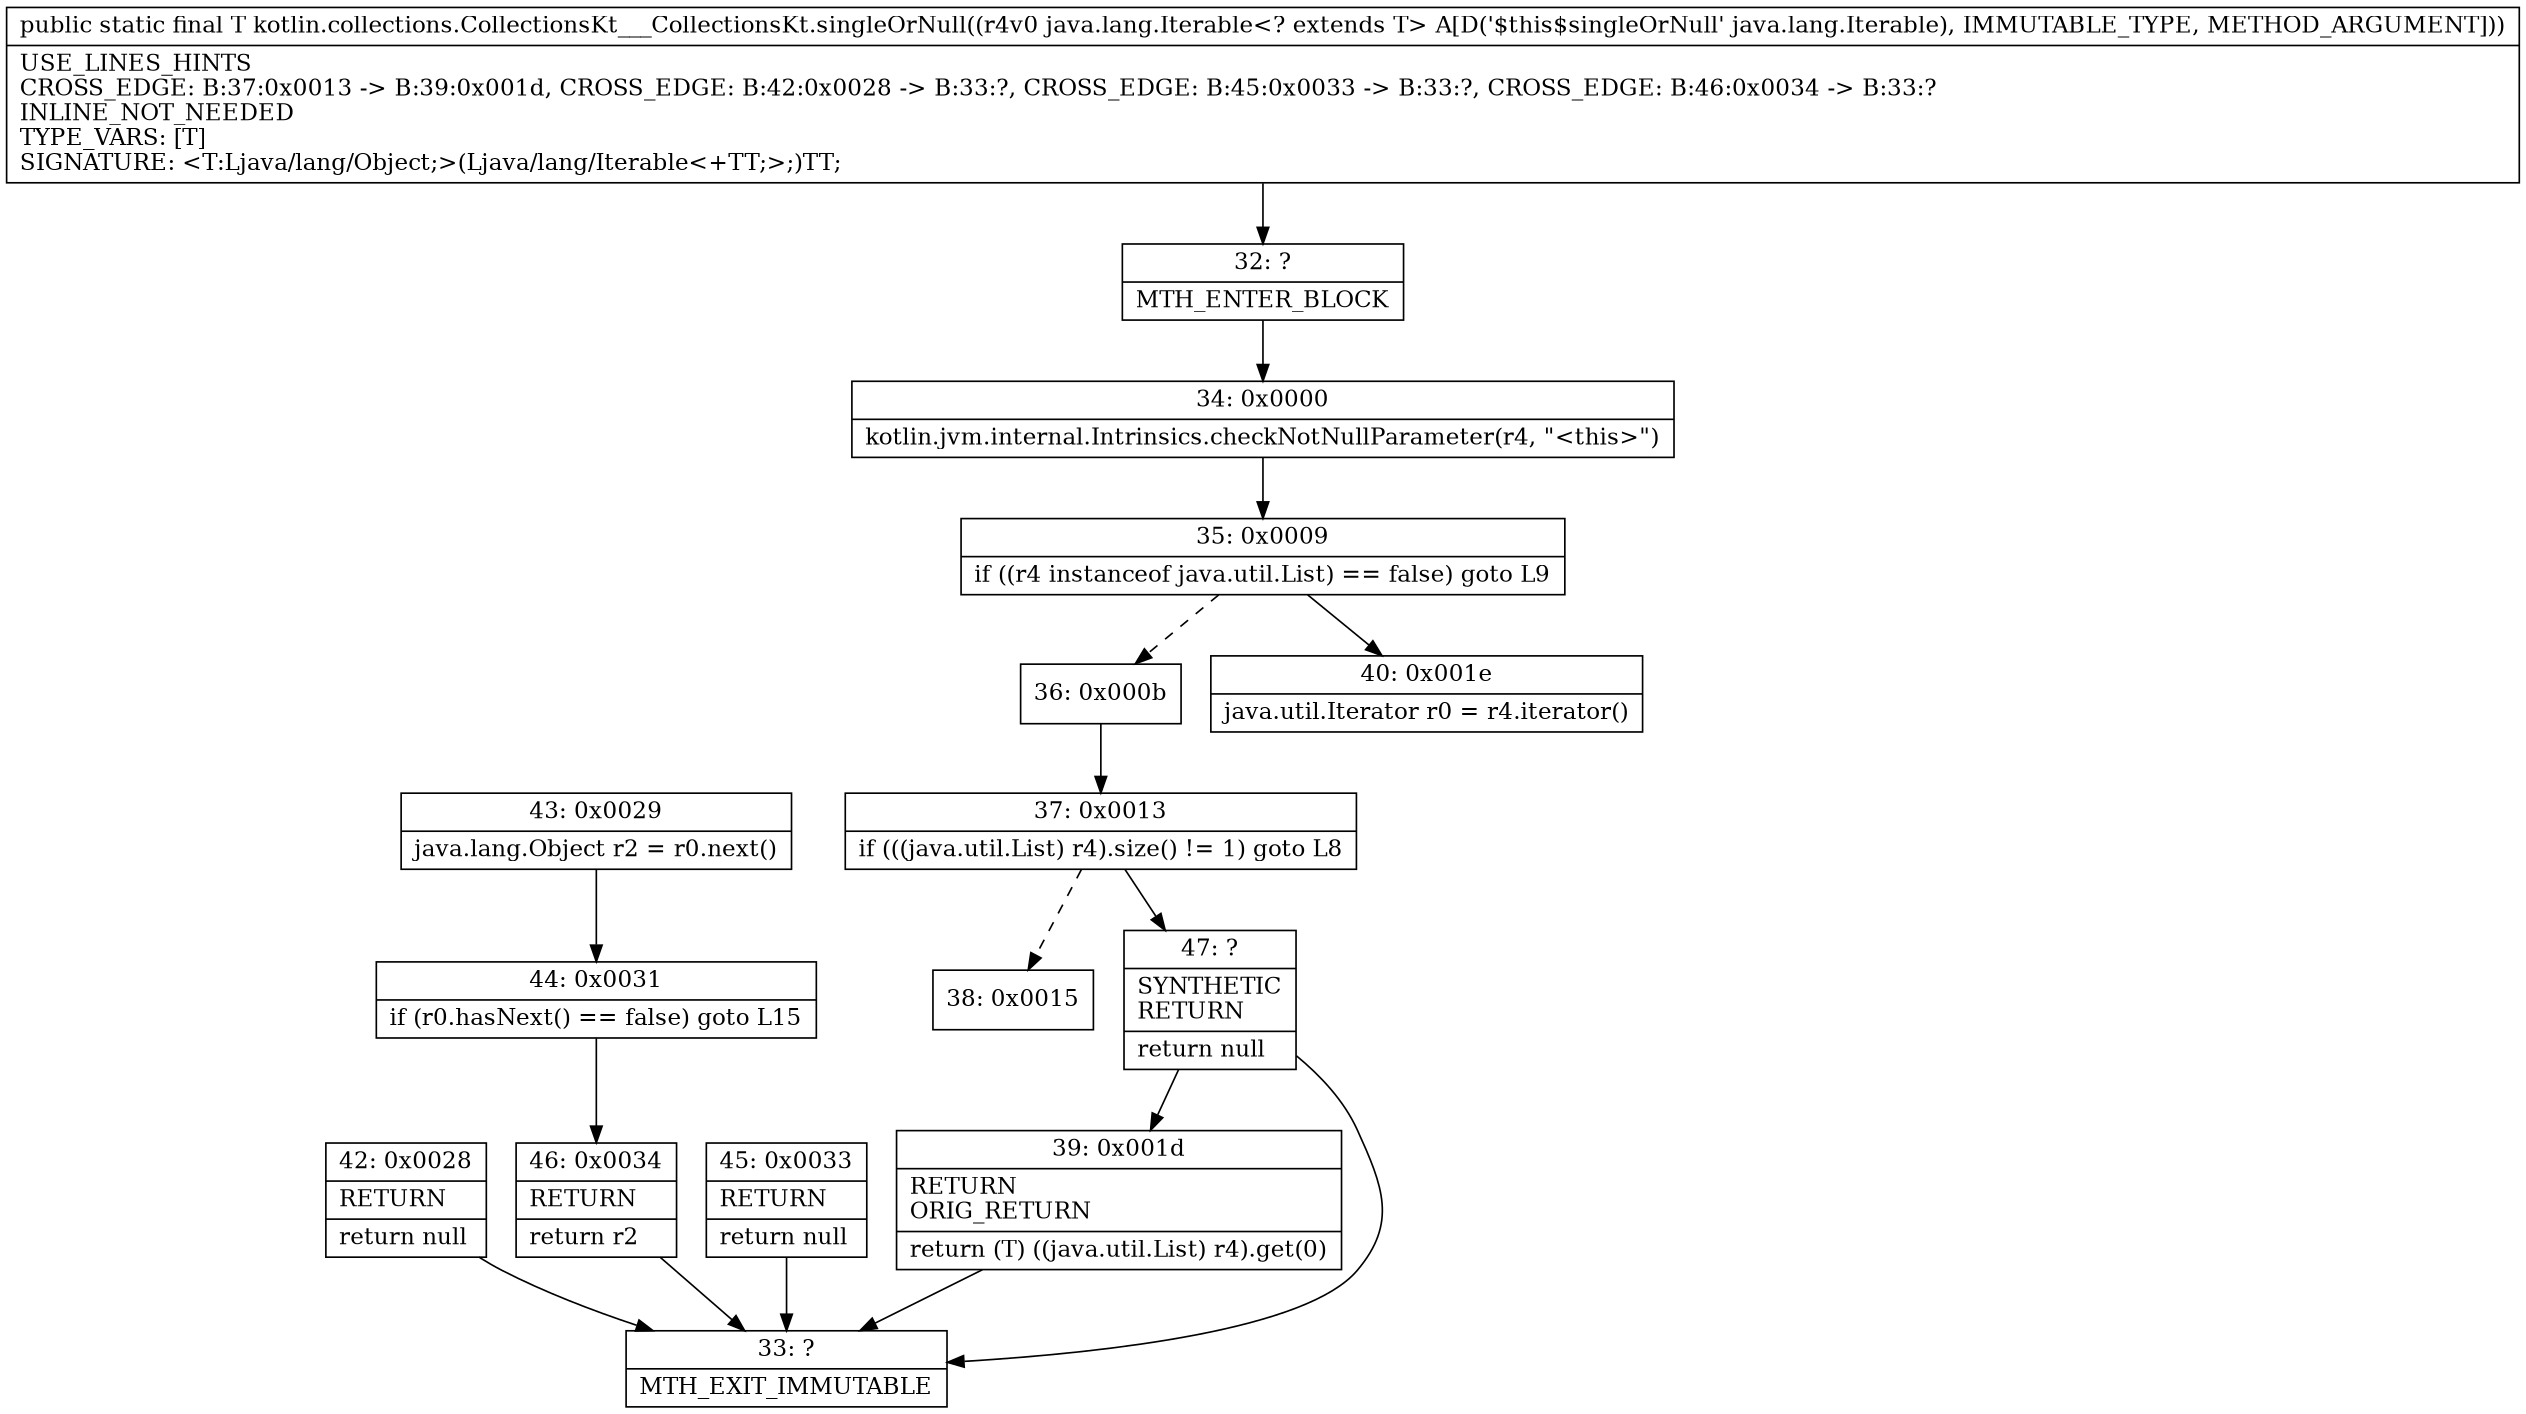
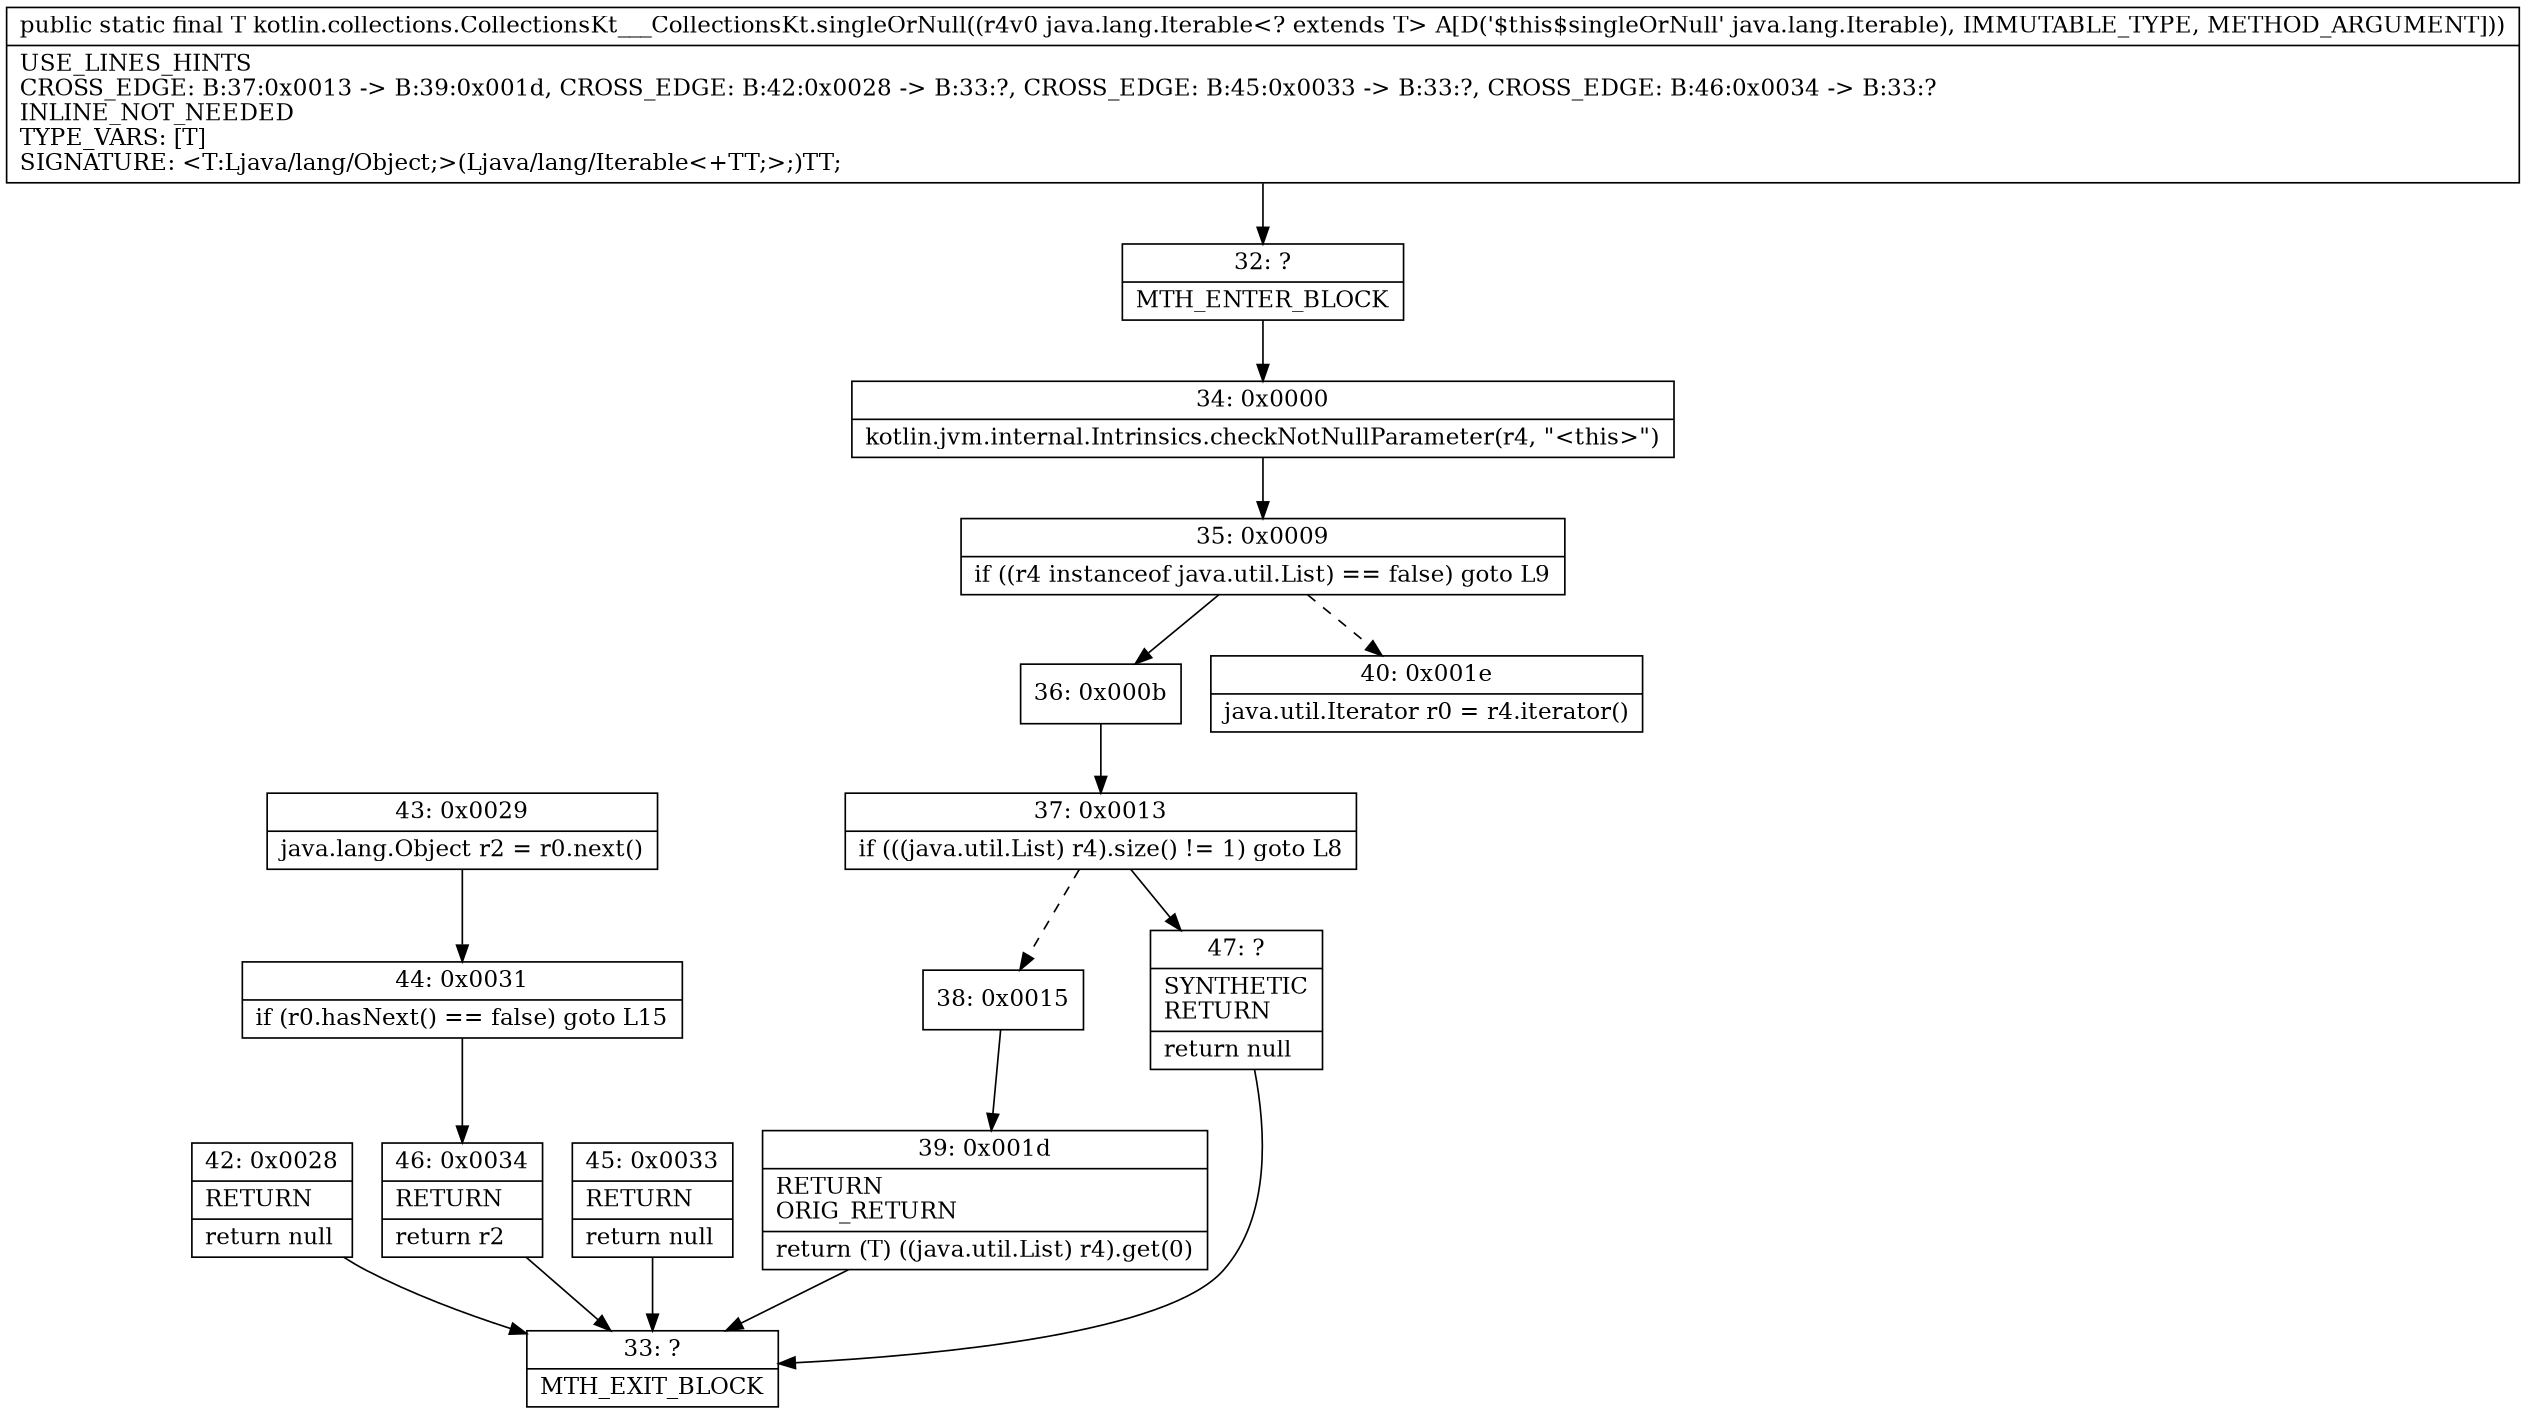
(1338, 620) -> (1338, 620)
(1184, 624) -> (1184, 624)
(1168, 1092) -> (997, 1072)
(787, 1387) -> (653, 1387)
